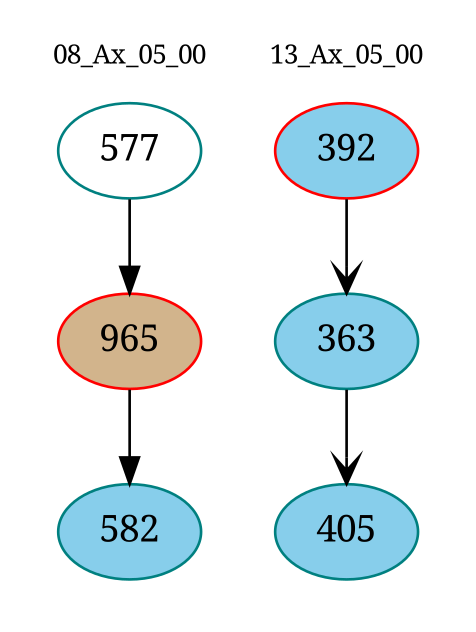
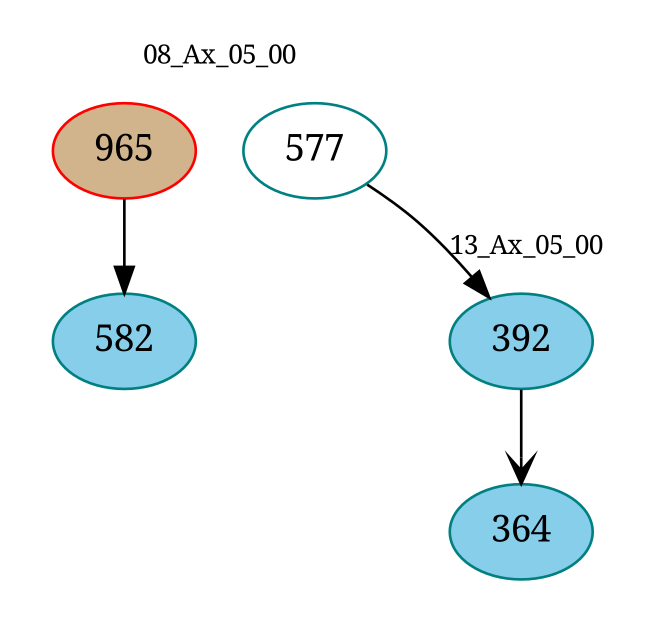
(347, 151) -> (521, 341)
(130, 233) -> (445, 248)
(347, 341) -> (521, 532)
(347, 532) -> none
